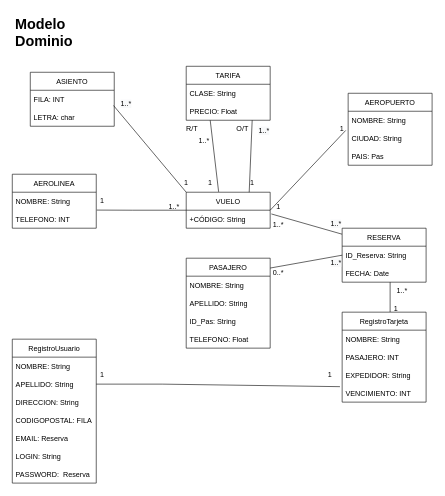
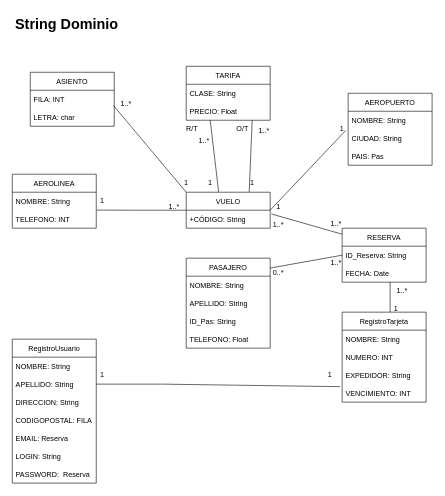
(40, 11) -> (40, 11)
(370, 358) -> (366, 358)
